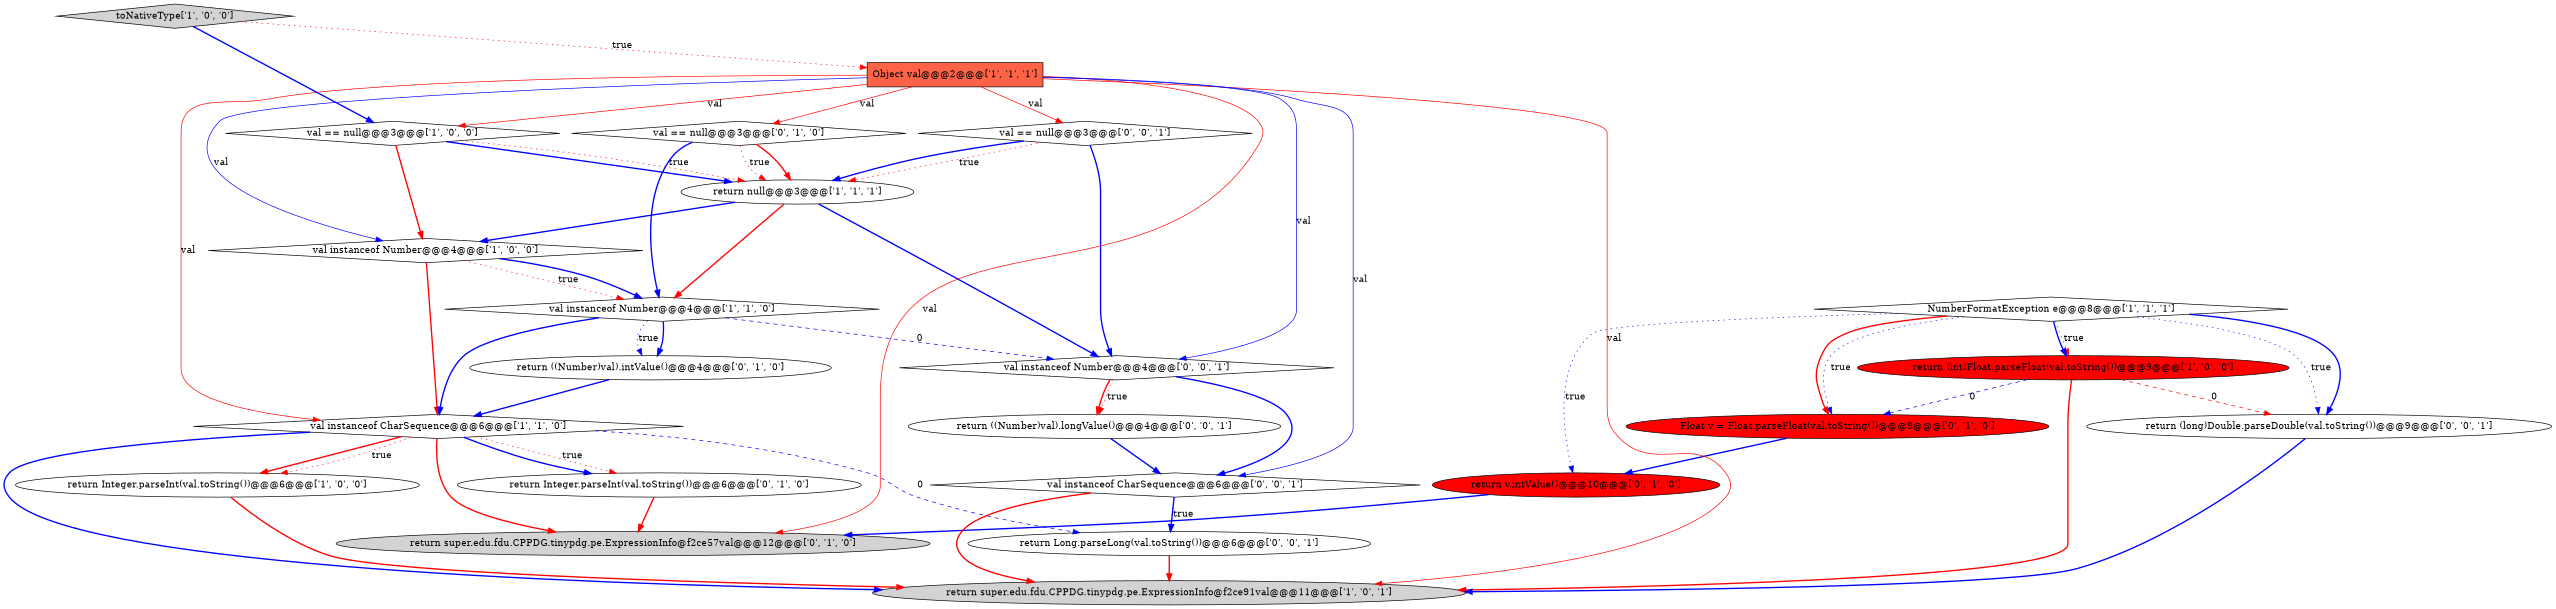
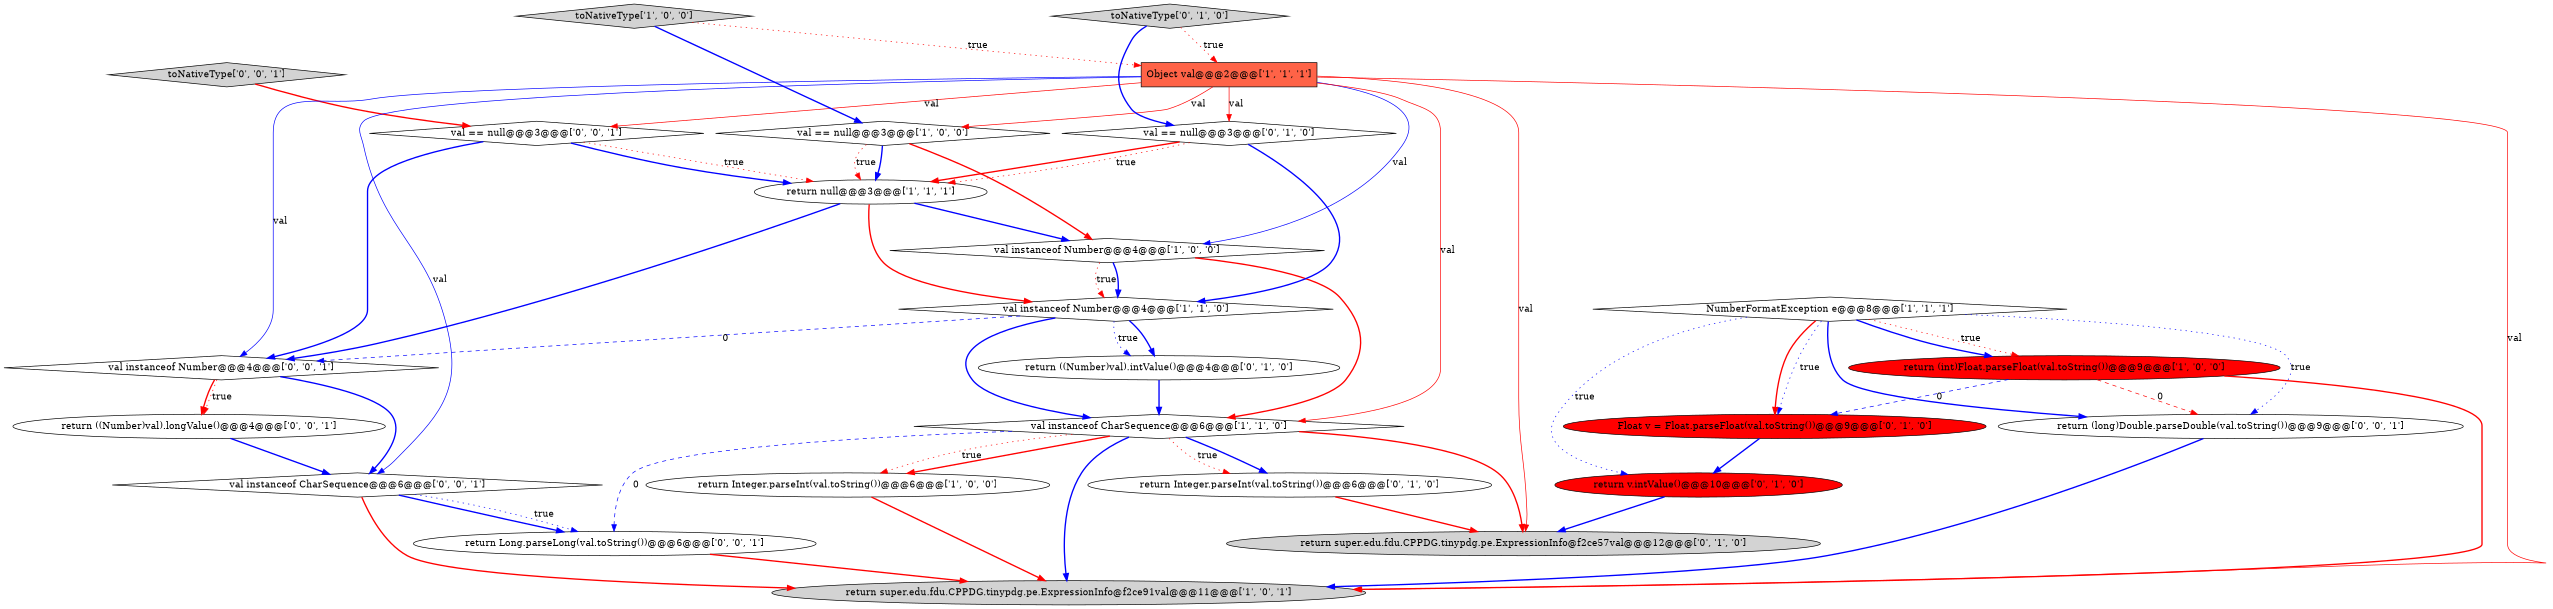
none -> (1170, 16)
none -> (227, 75)
